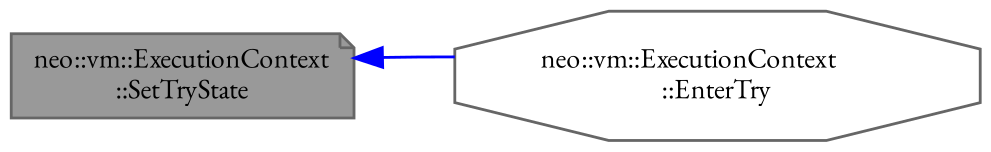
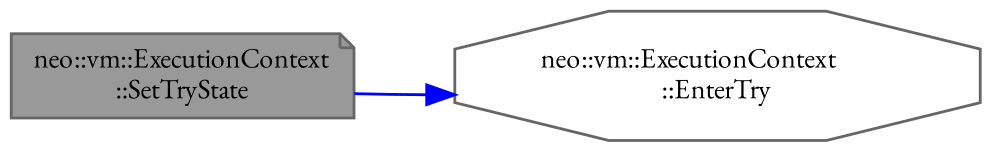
(419, 57) -> (390, 94)
